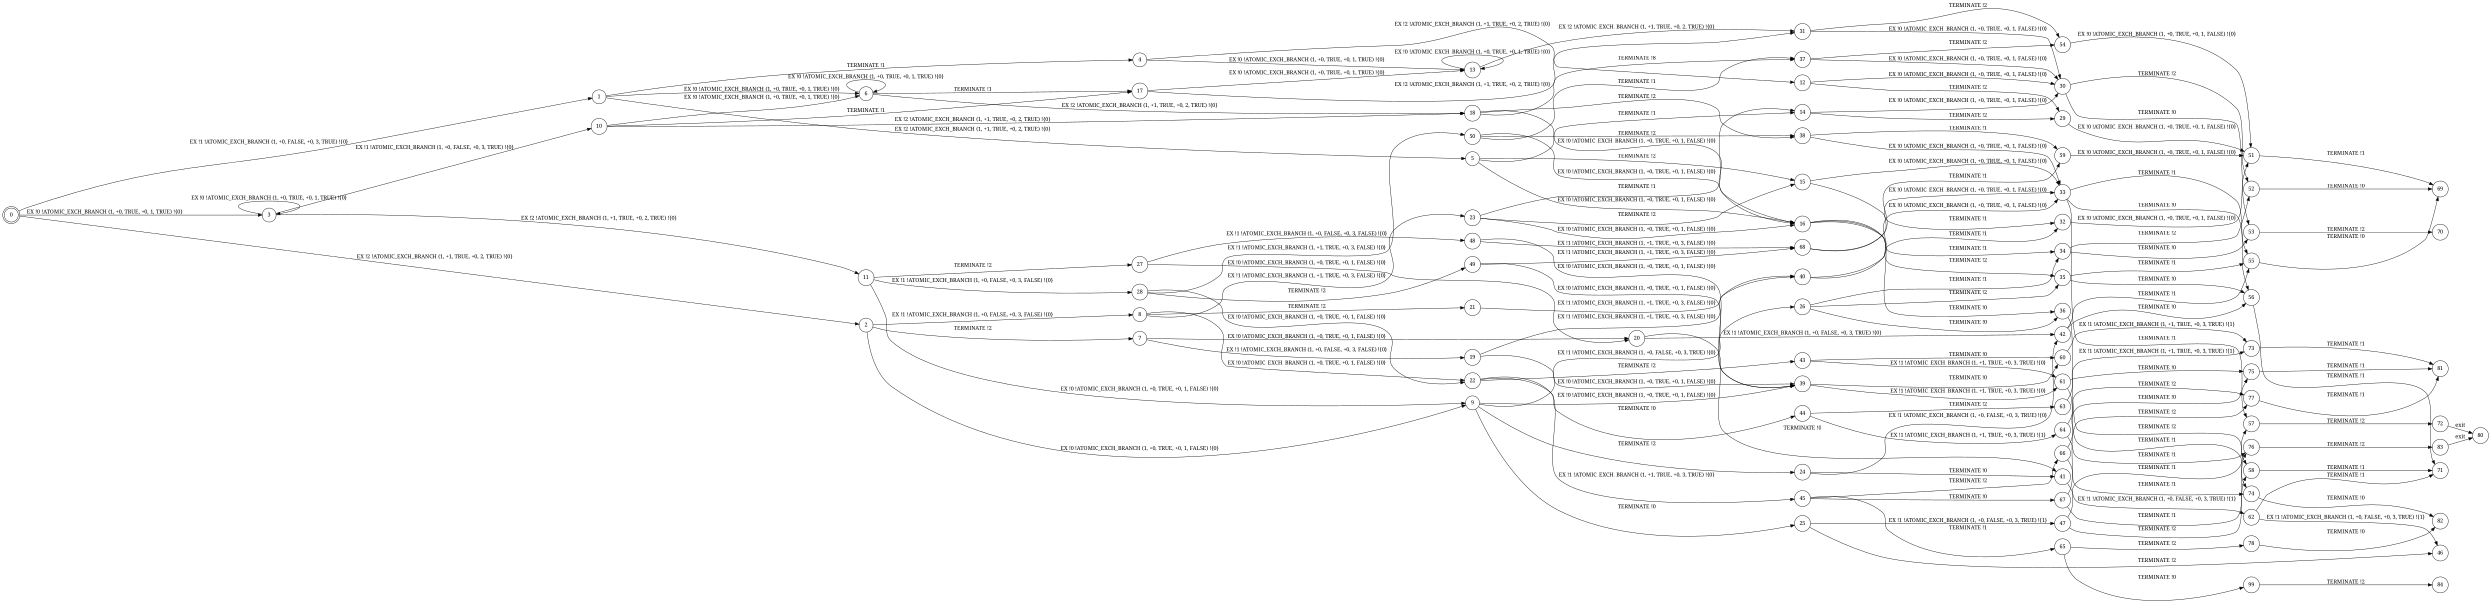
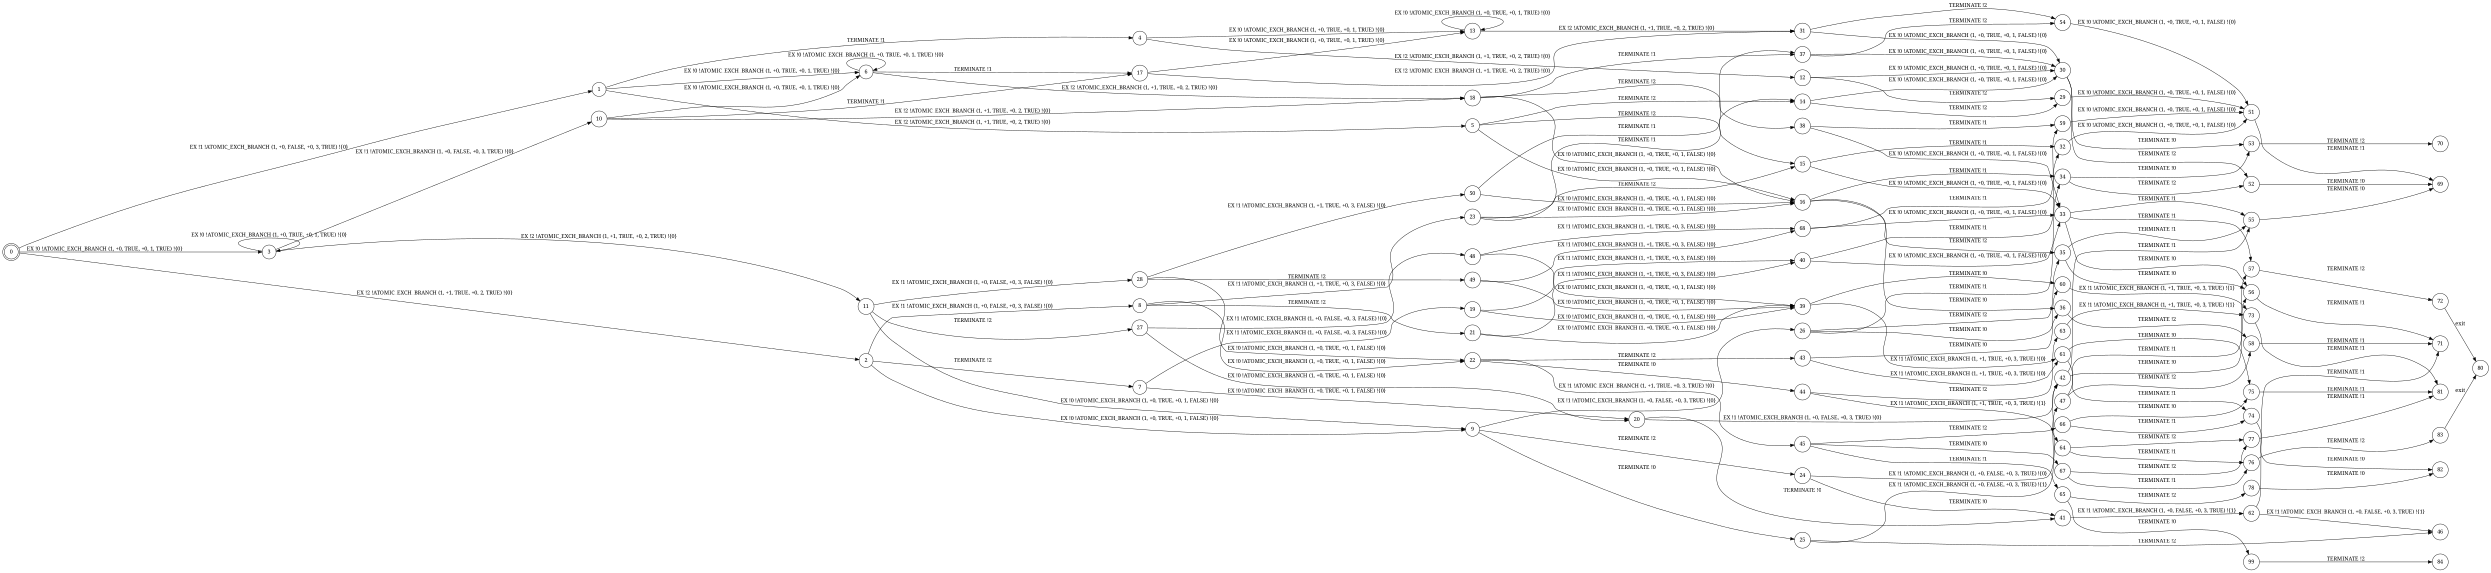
(1637, 58) -> (1637, 54)
(1637, 113) -> (1637, 98)
(1636, 136) -> none
(1636, 403) -> (1641, 343)
